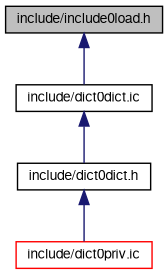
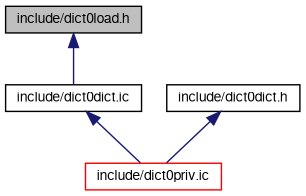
(84, 20) -> (74, 20)
(84, 145) -> (119, 142)
